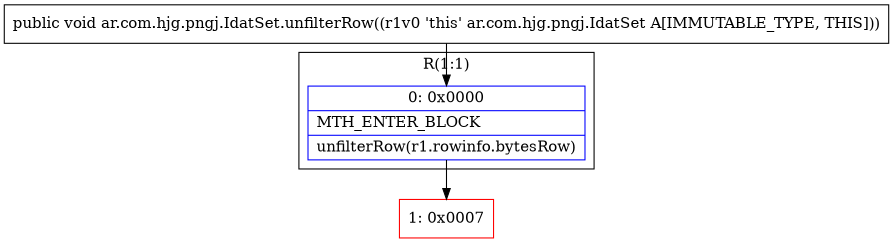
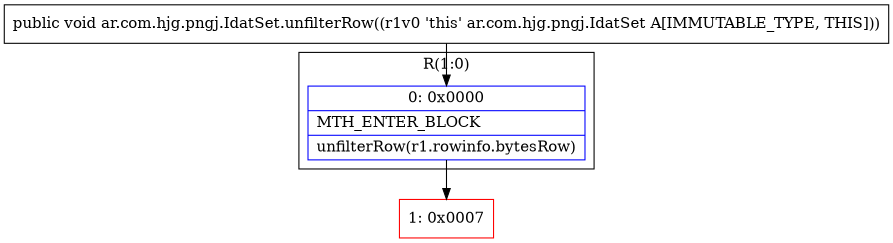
(446, 65) -> (446, 65)
